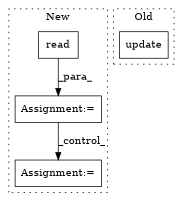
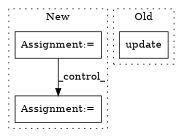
(58, 45) -> none
